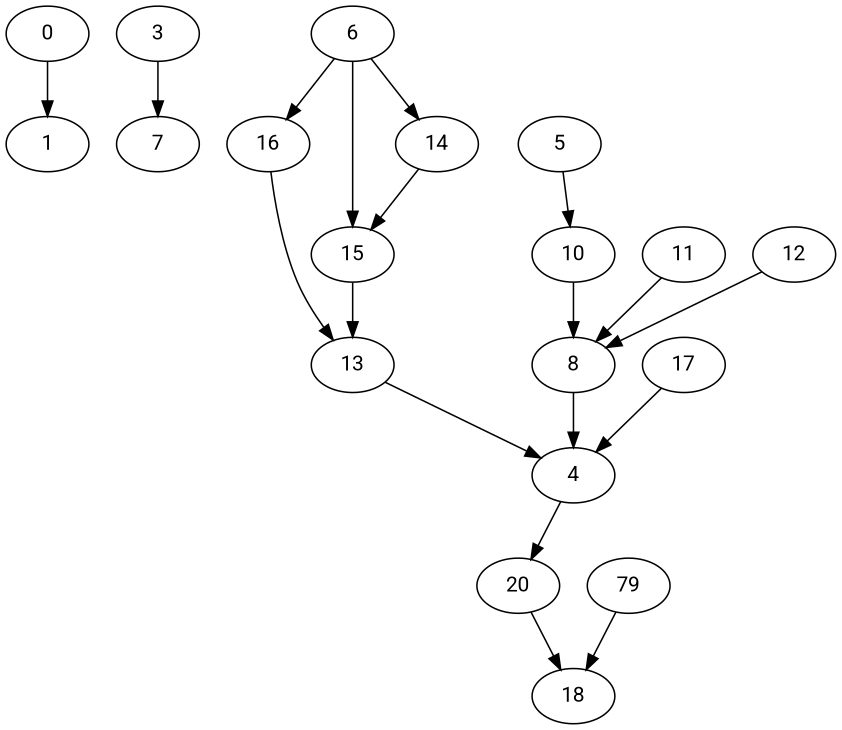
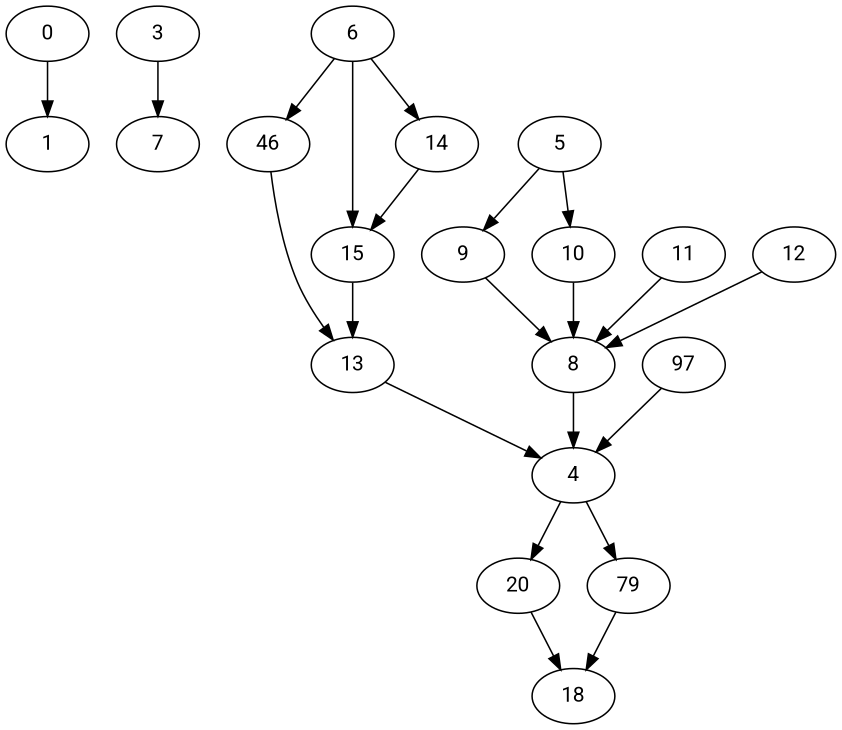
(268, 144) -> (268, 144)
none -> (463, 255)
(684, 365) -> (684, 365)
none -> (598, 524)
